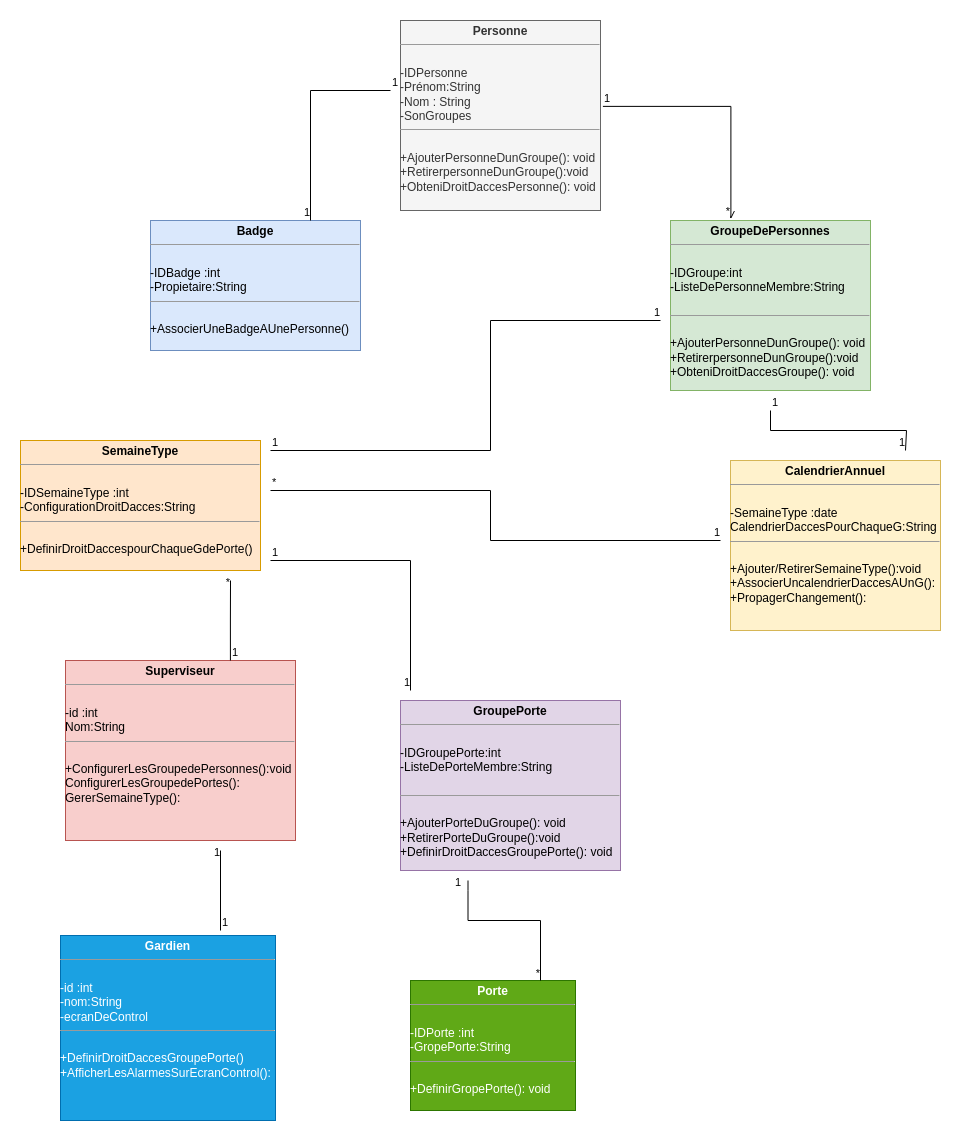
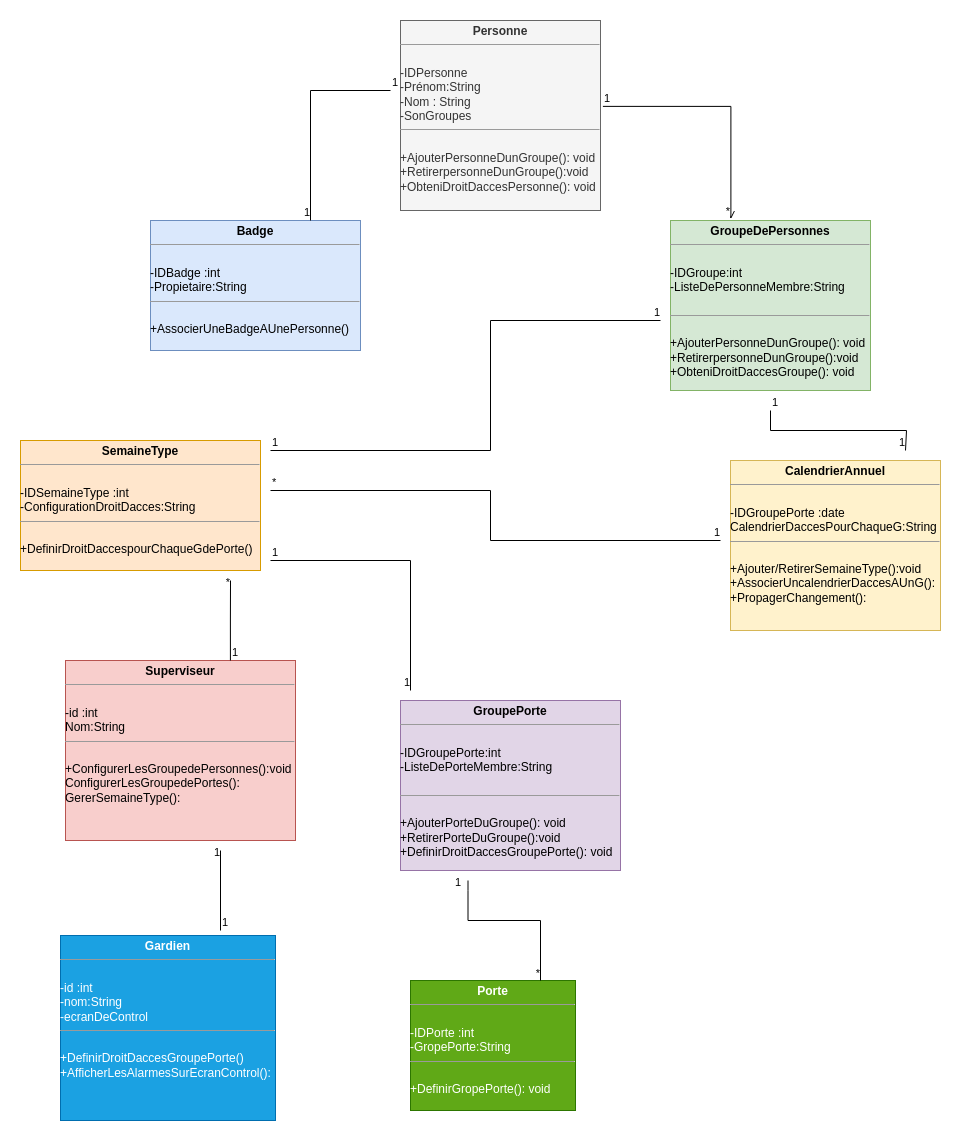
(837, 525) -> (837, 525)
